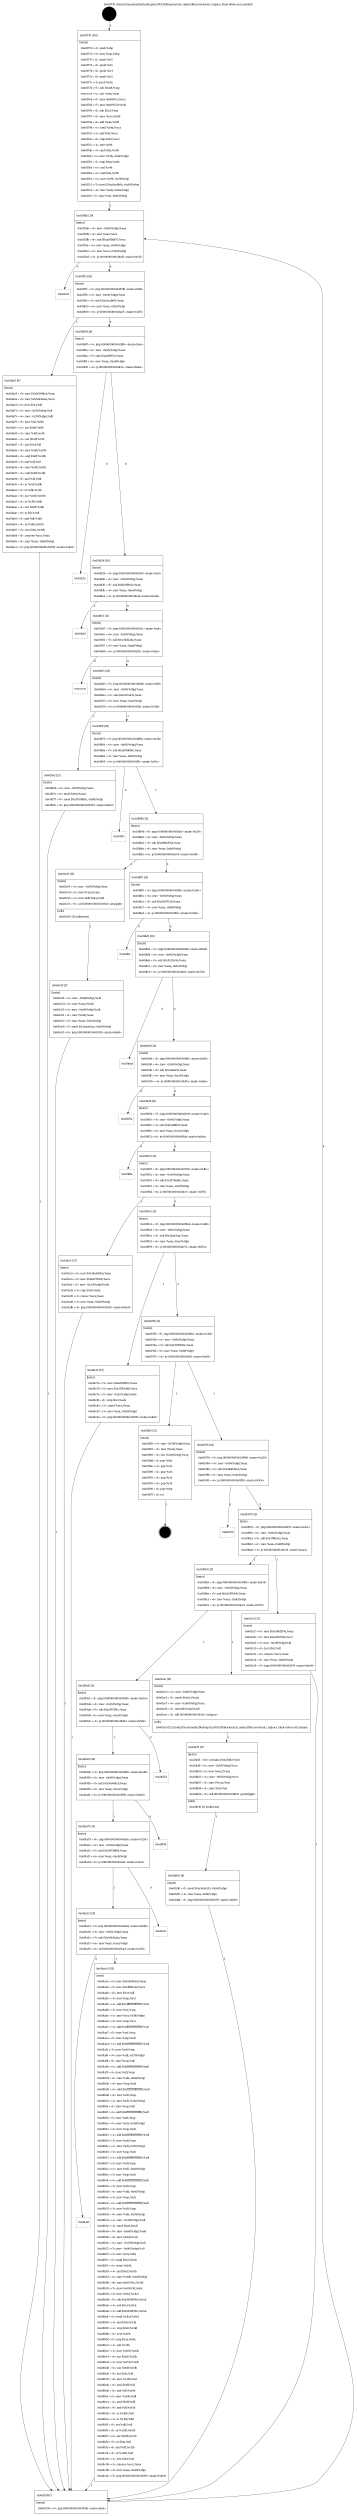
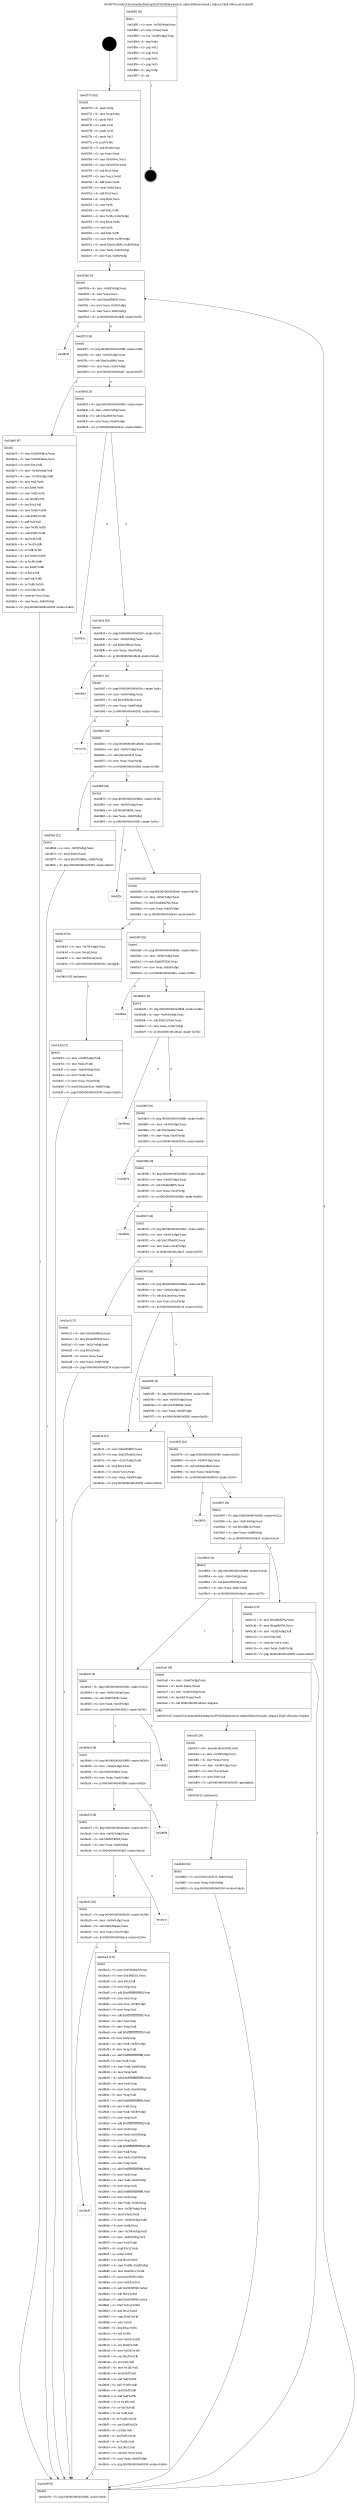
(172, 1393) -> (155, 1426)
